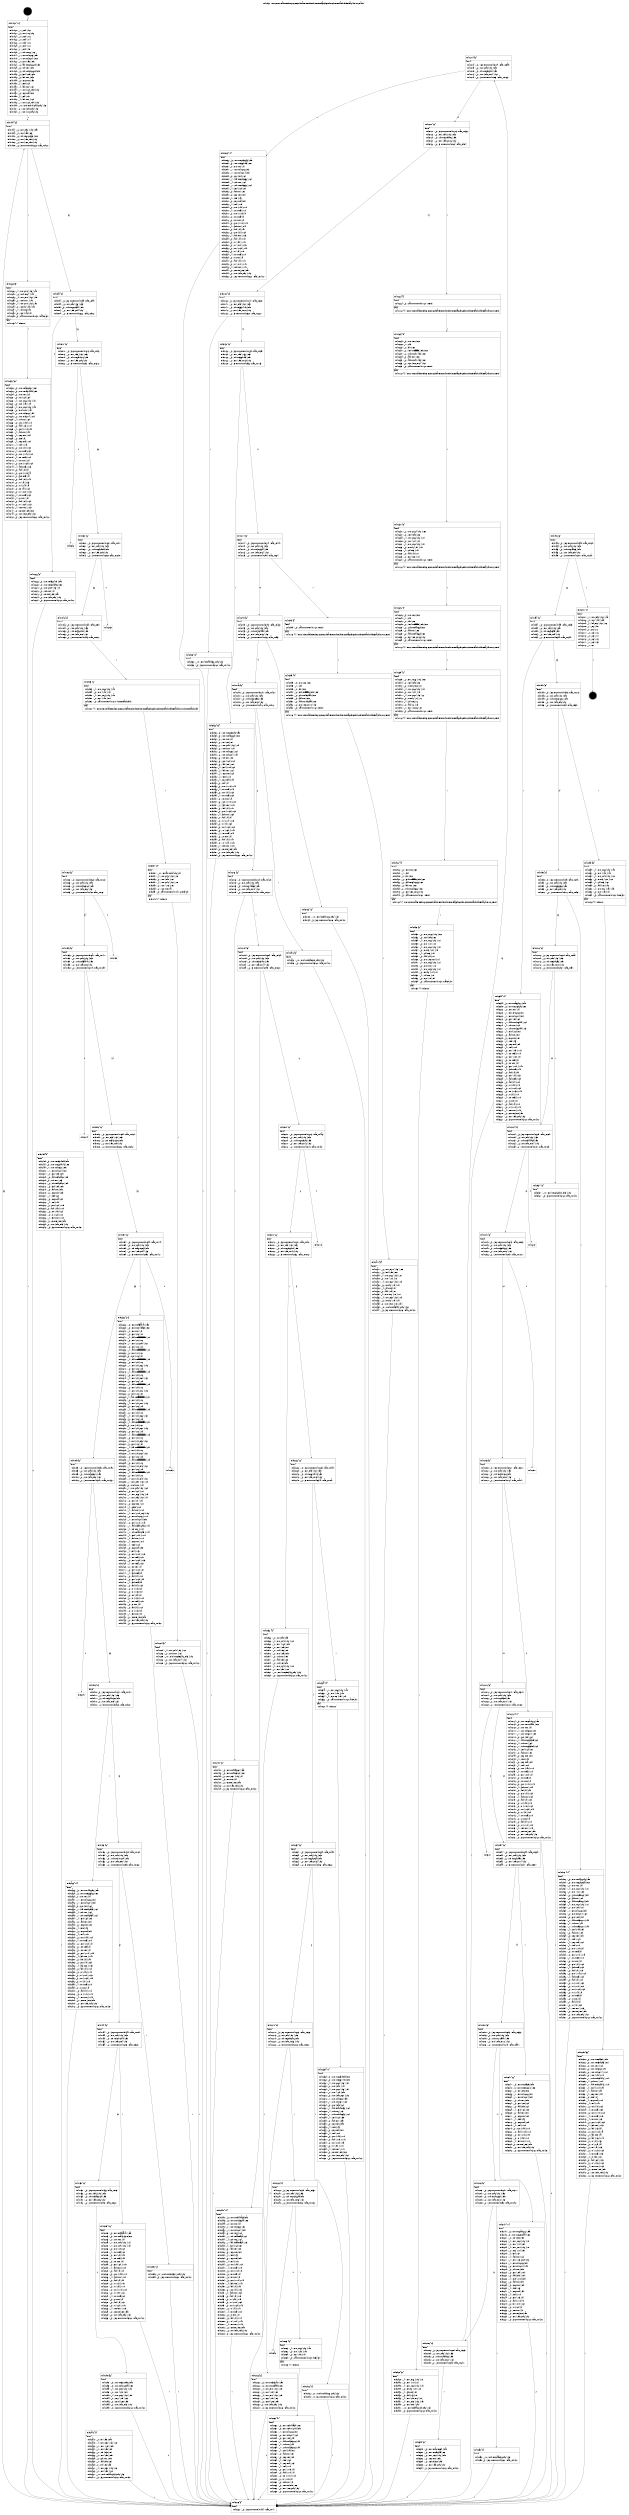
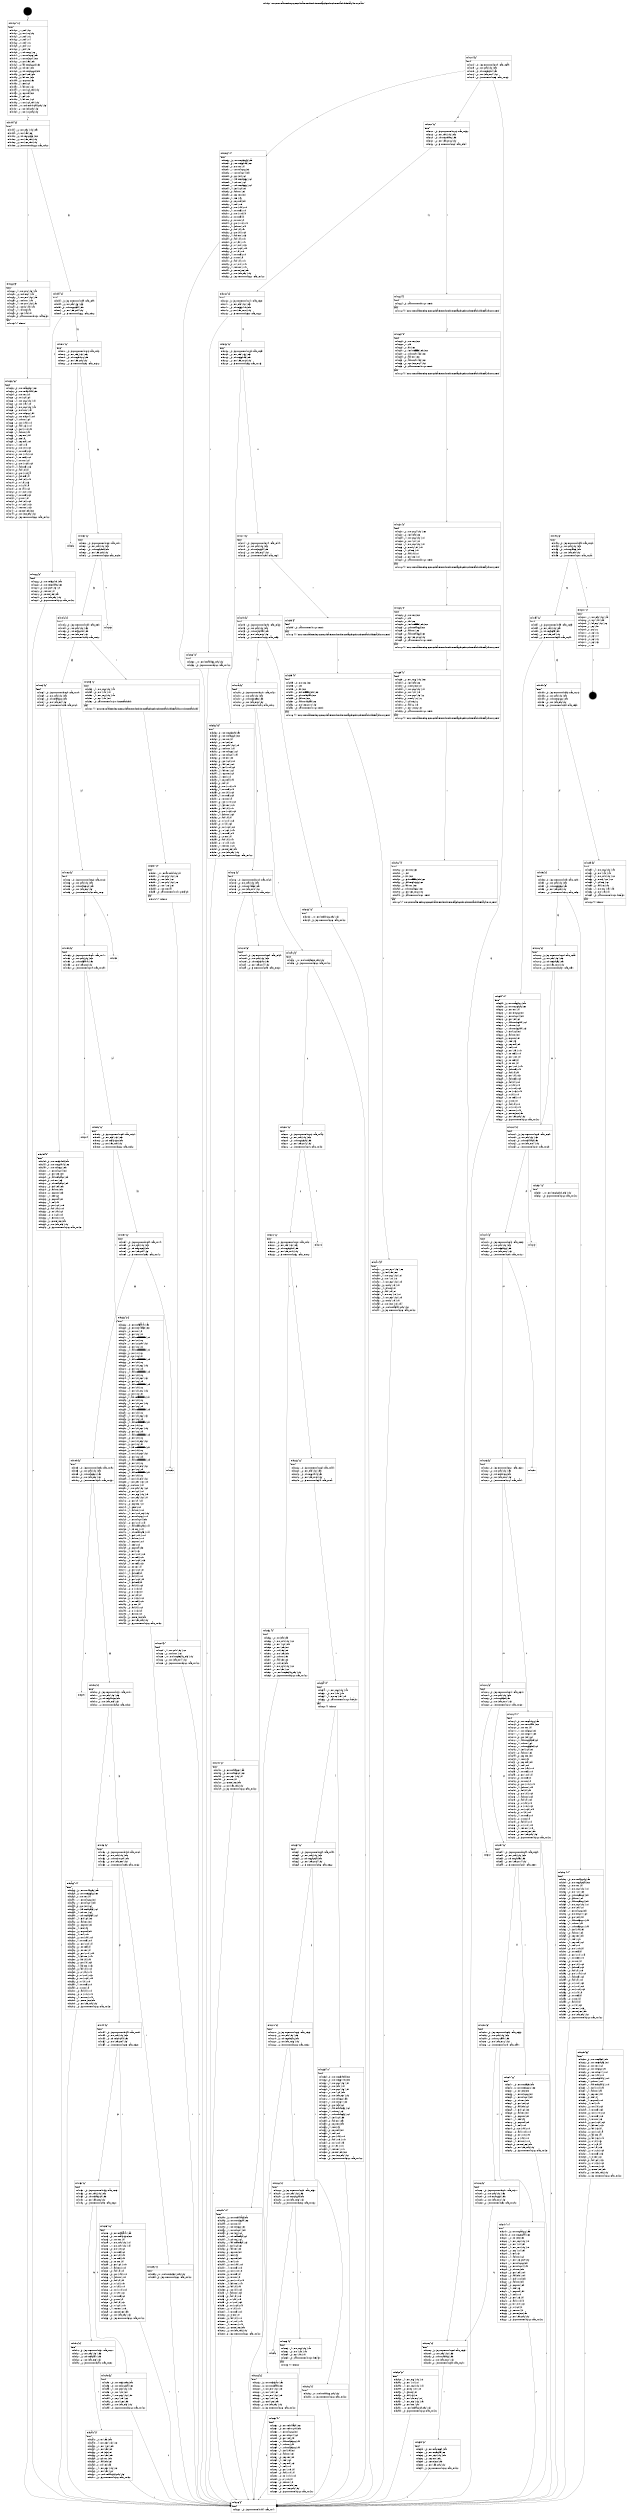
none -> (58, 696)
(431, 958) -> none
(281, 1047) -> (305, 1045)
(469, 1210) -> (467, 1208)
(140, 1286) -> (114, 1236)
(3, 1429) -> none
(313, 1663) -> (325, 1776)
none -> (92, 2353)
(496, 2455) -> none
